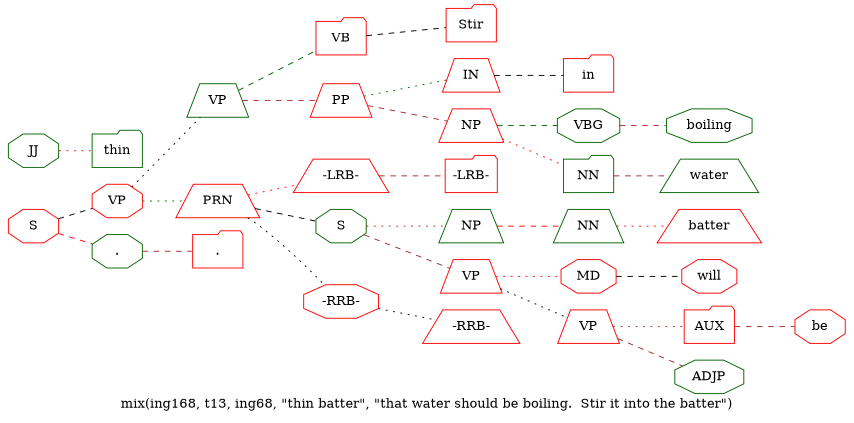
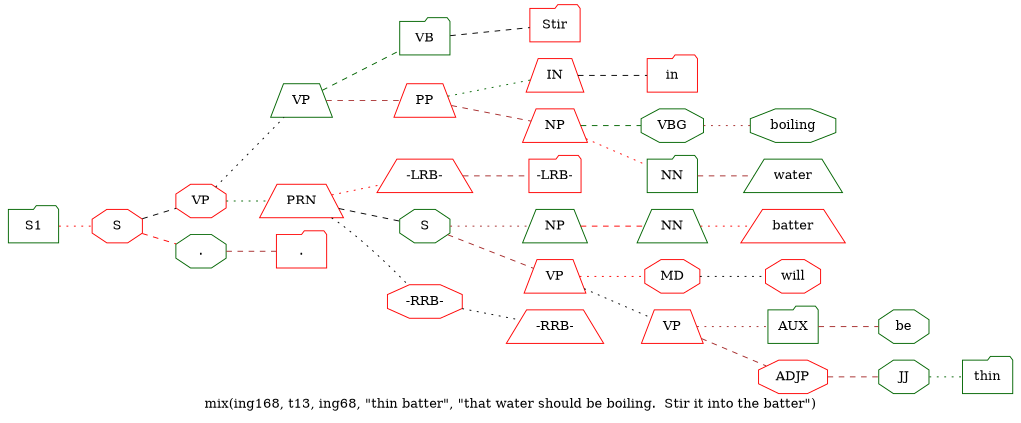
(341, 38) -> (425, 38)
(643, 126) -> (727, 126)
(76, 151) -> (946, 377)
none -> (34, 226)
(649, 276) -> (733, 276)
(709, 327) -> (793, 327)
(820, 327) -> (904, 327)
(709, 377) -> (793, 377)
none -> (853, 377)
